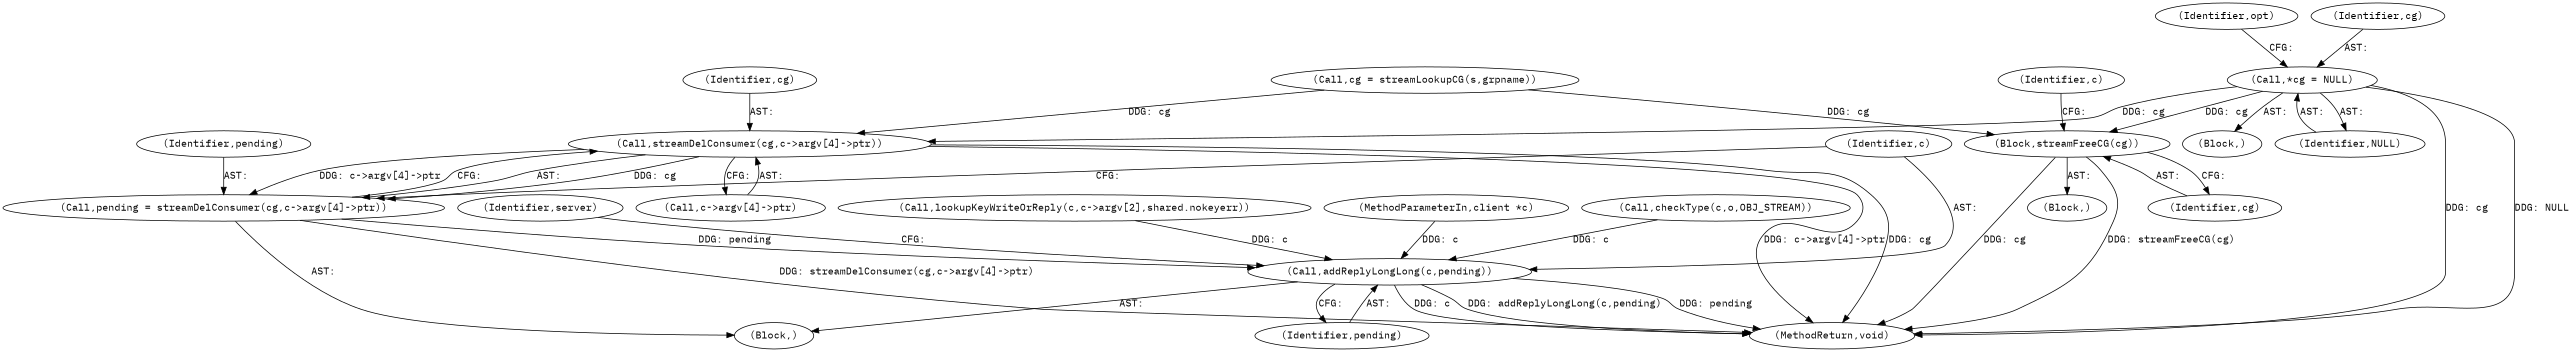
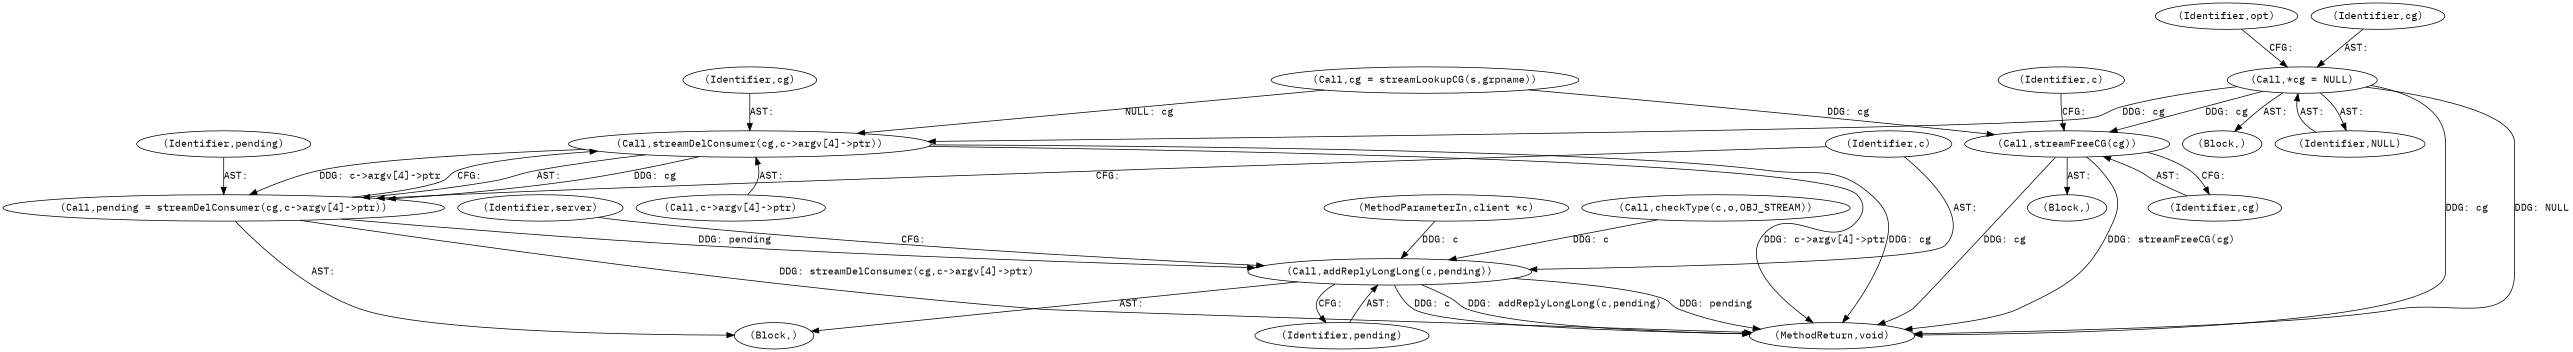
(1149, 112) -> (1149, 112)
(2067, 144) -> (2067, 144)
(726, 171) -> none
(1075, 208) -> none
